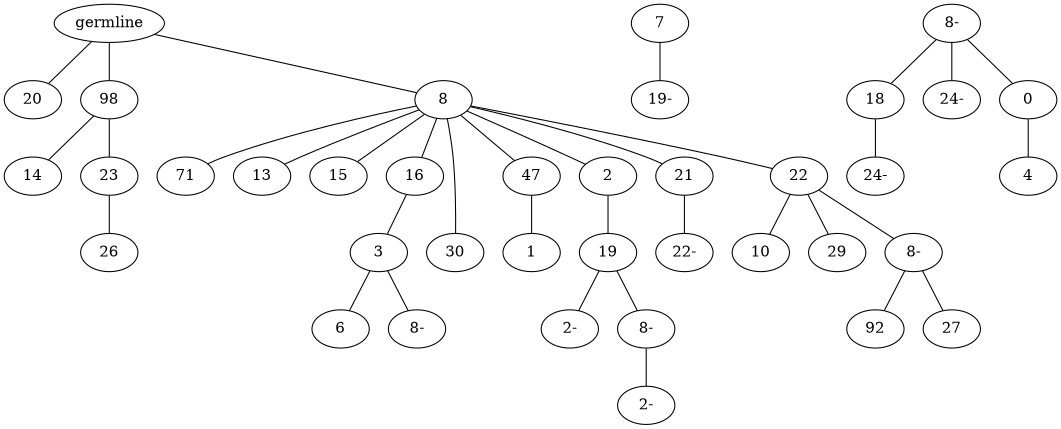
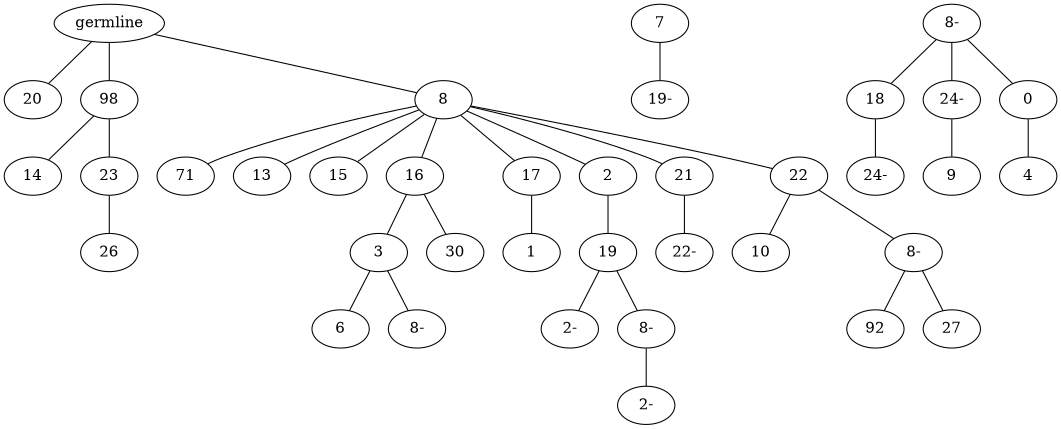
(454, 176) -> (435, 214)
(532, 176) -> (532, 176)
none -> (952, 176)
(837, 253) -> none
